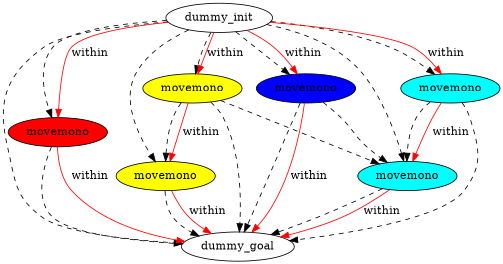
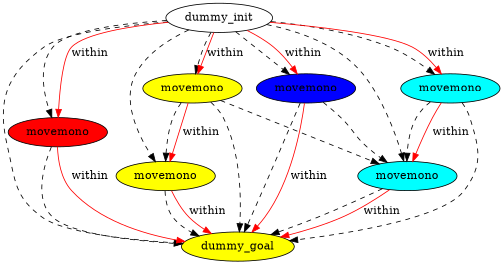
(238, 247) -> (238, 247)
